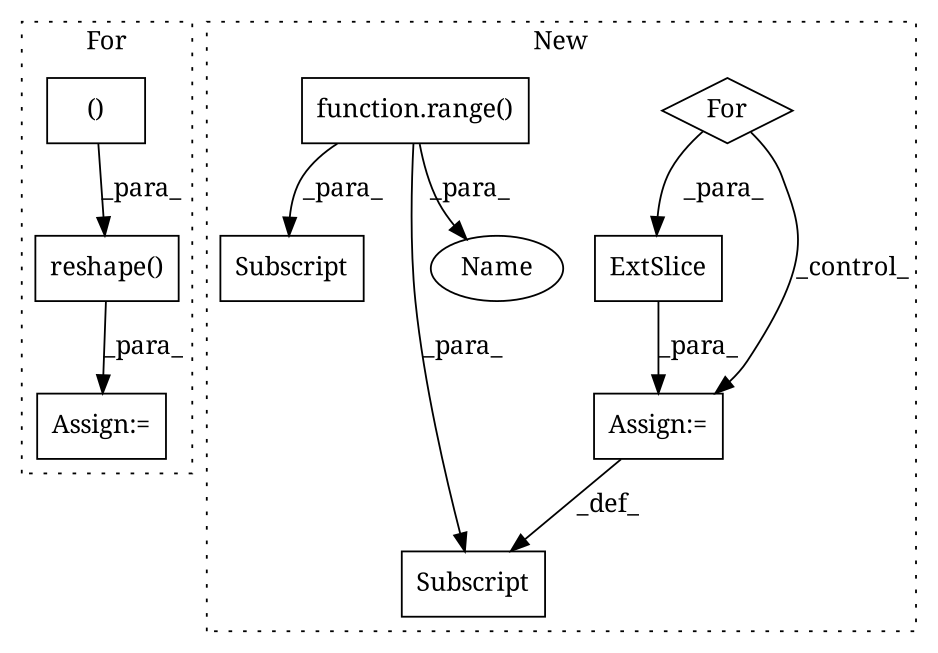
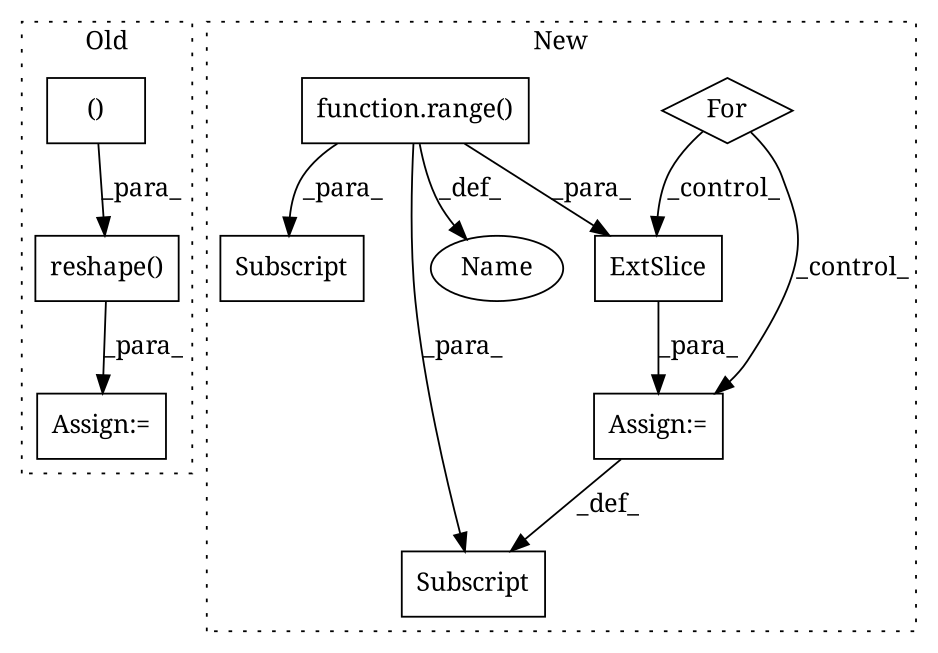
(107, 43) -> (107, 43)
none -> (529, 185)
(471, 190) -> (471, 190)
(725, 190) -> (725, 190)
